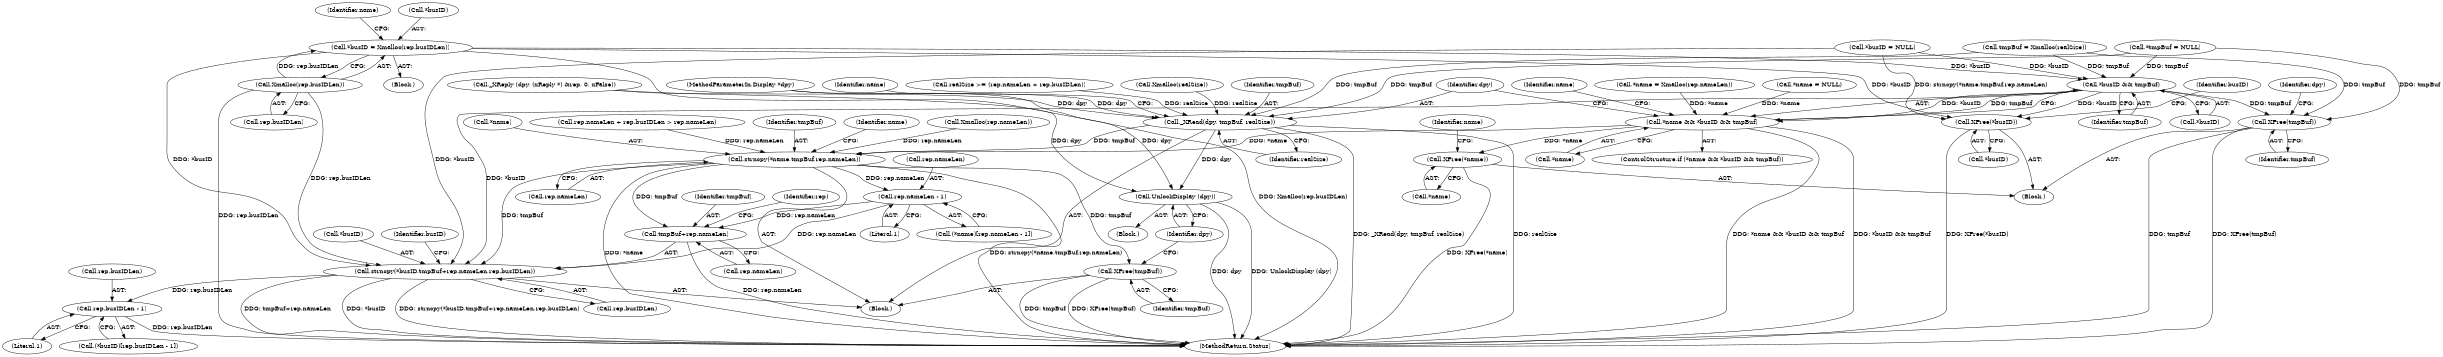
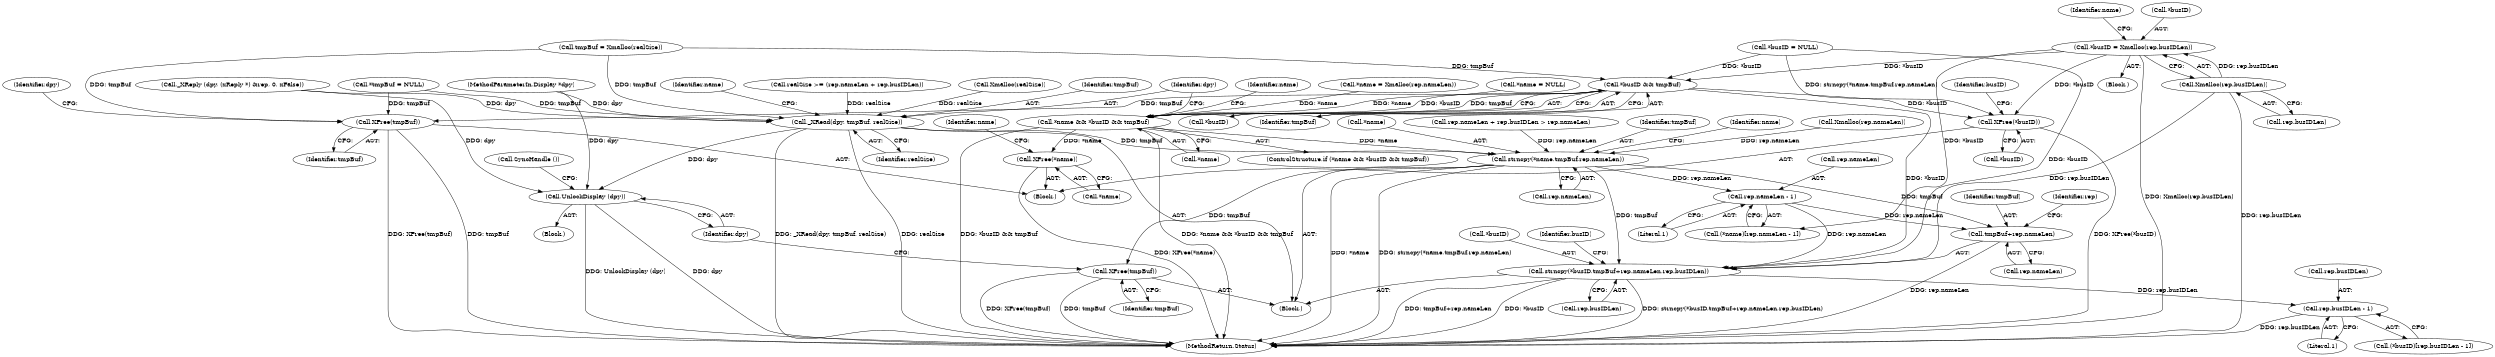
(2145, 65) -> none
(168, 157) -> (1944, 146)
none -> (529, 160)
